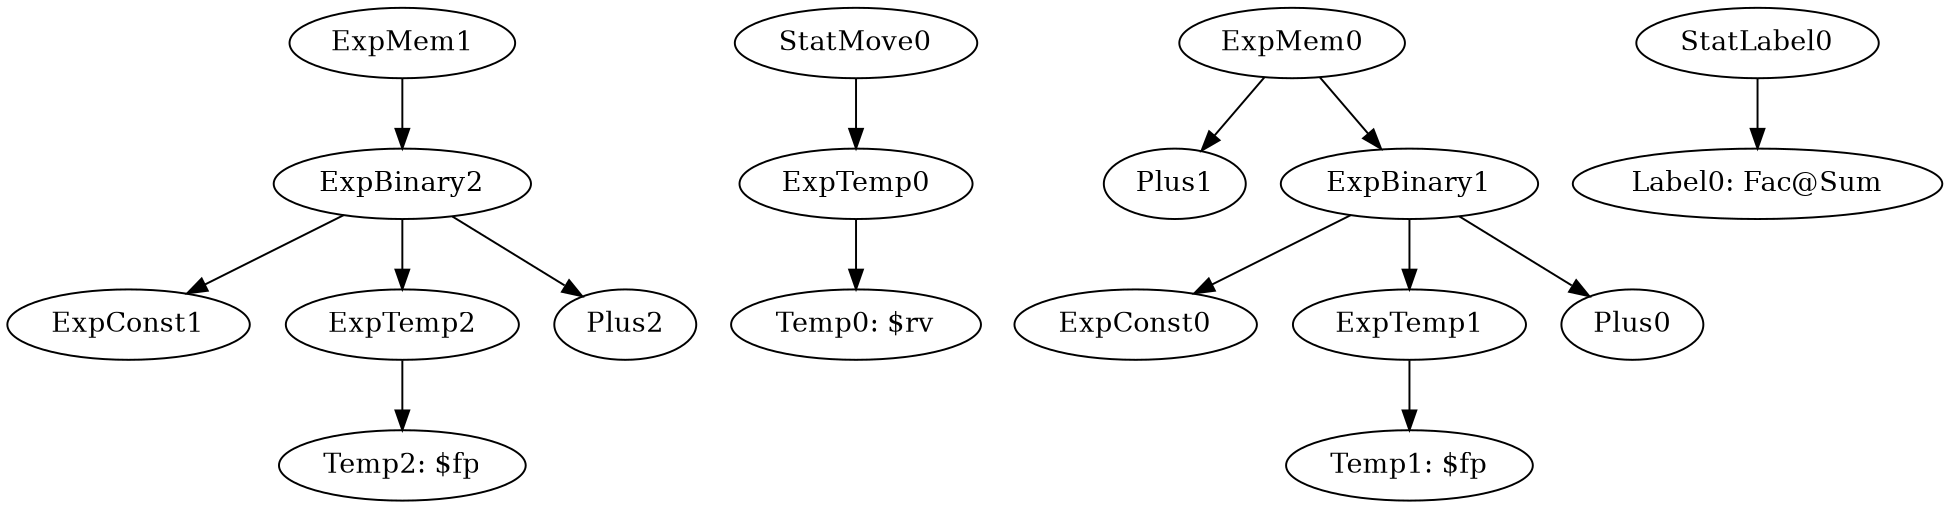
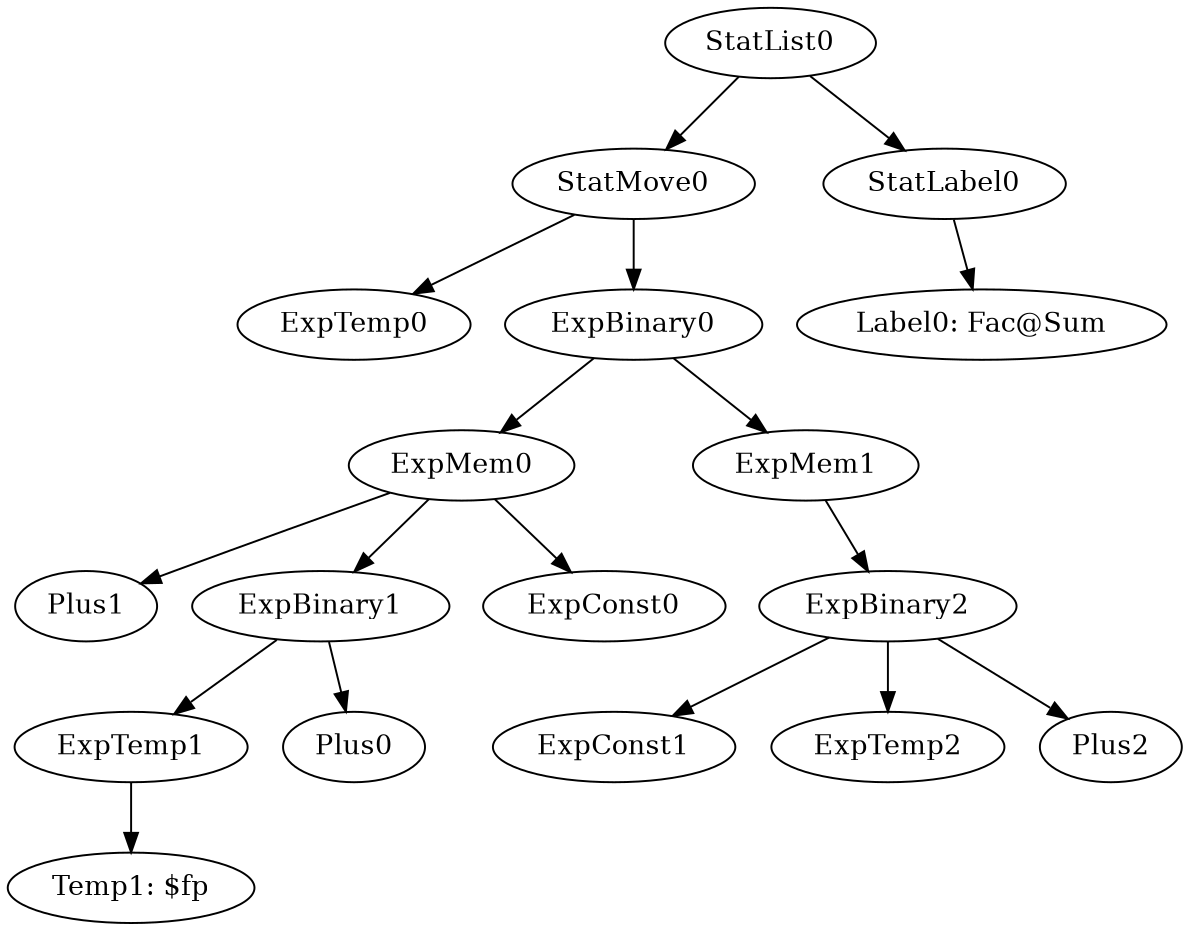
none -> (771, 43)
(1281, 250) -> (526, 529)
none -> (634, 325)
(856, 325) -> none
(402, 465) -> none
